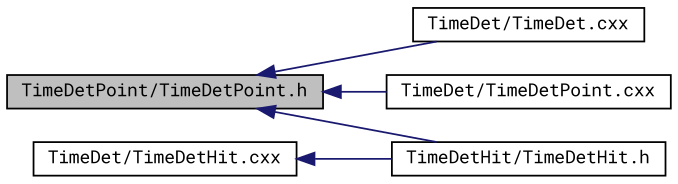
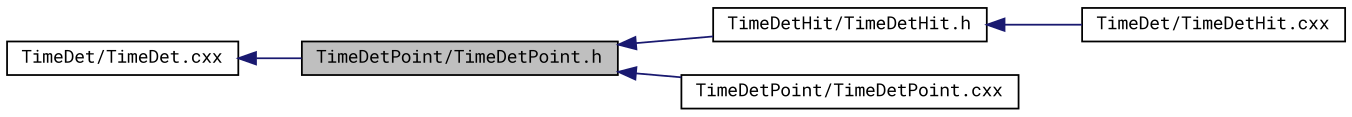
(356, 57) -> (279, 58)
(529, 92) -> (850, 92)
(353, 159) -> (1043, 25)
